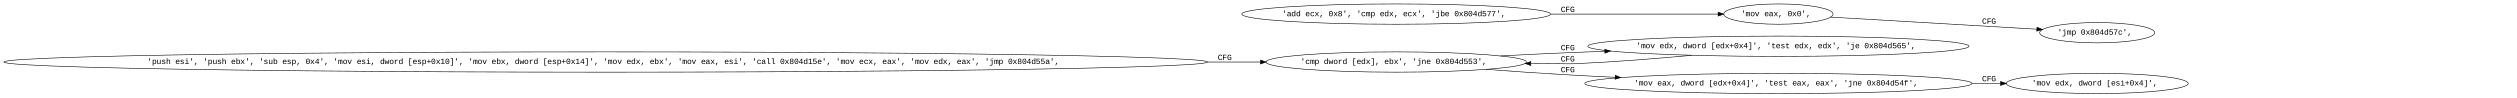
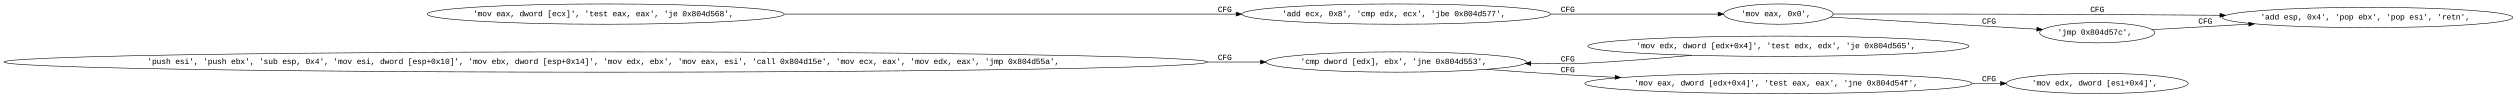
none -> (606, 14)
none -> (2368, 17)
(1553, 53) -> none
